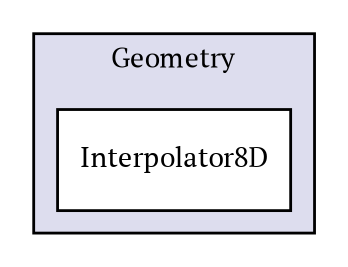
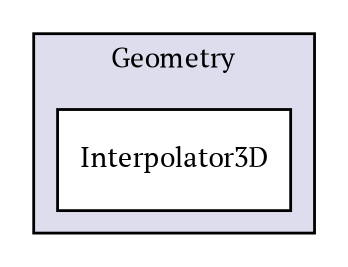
(174, 160) -> (174, 160)
